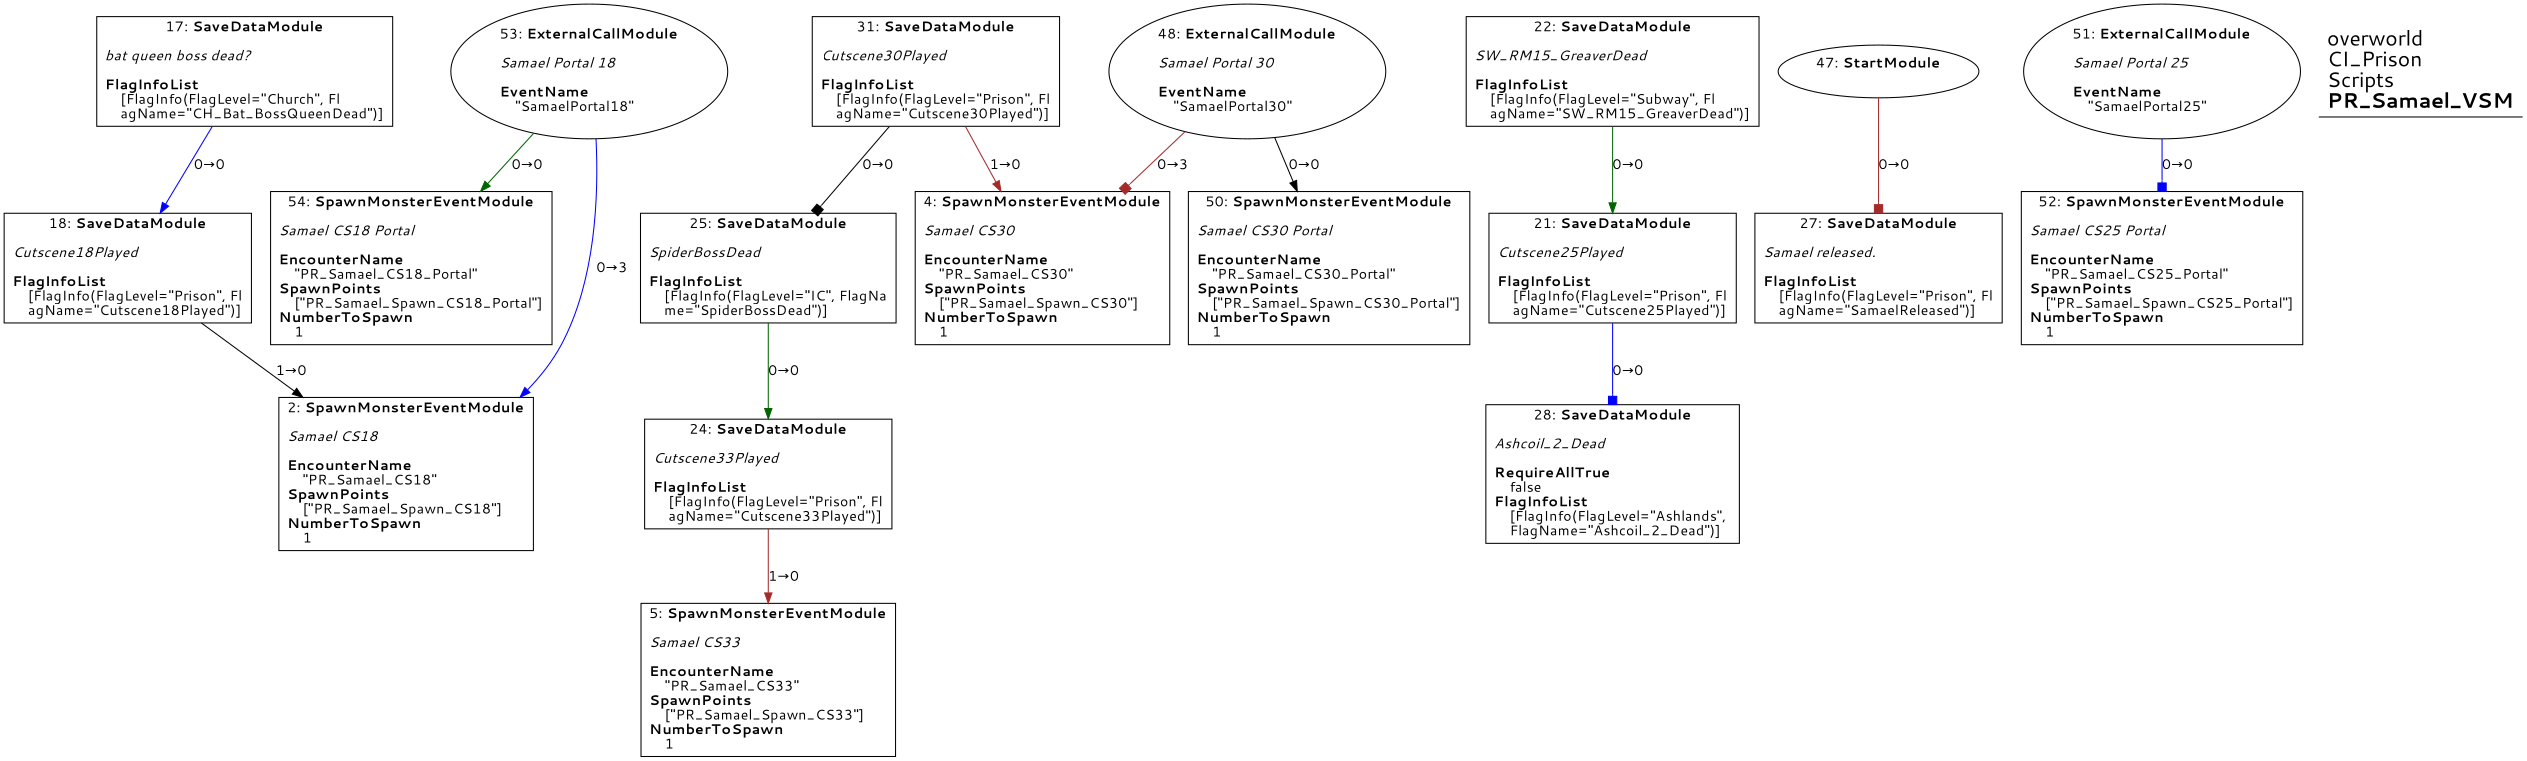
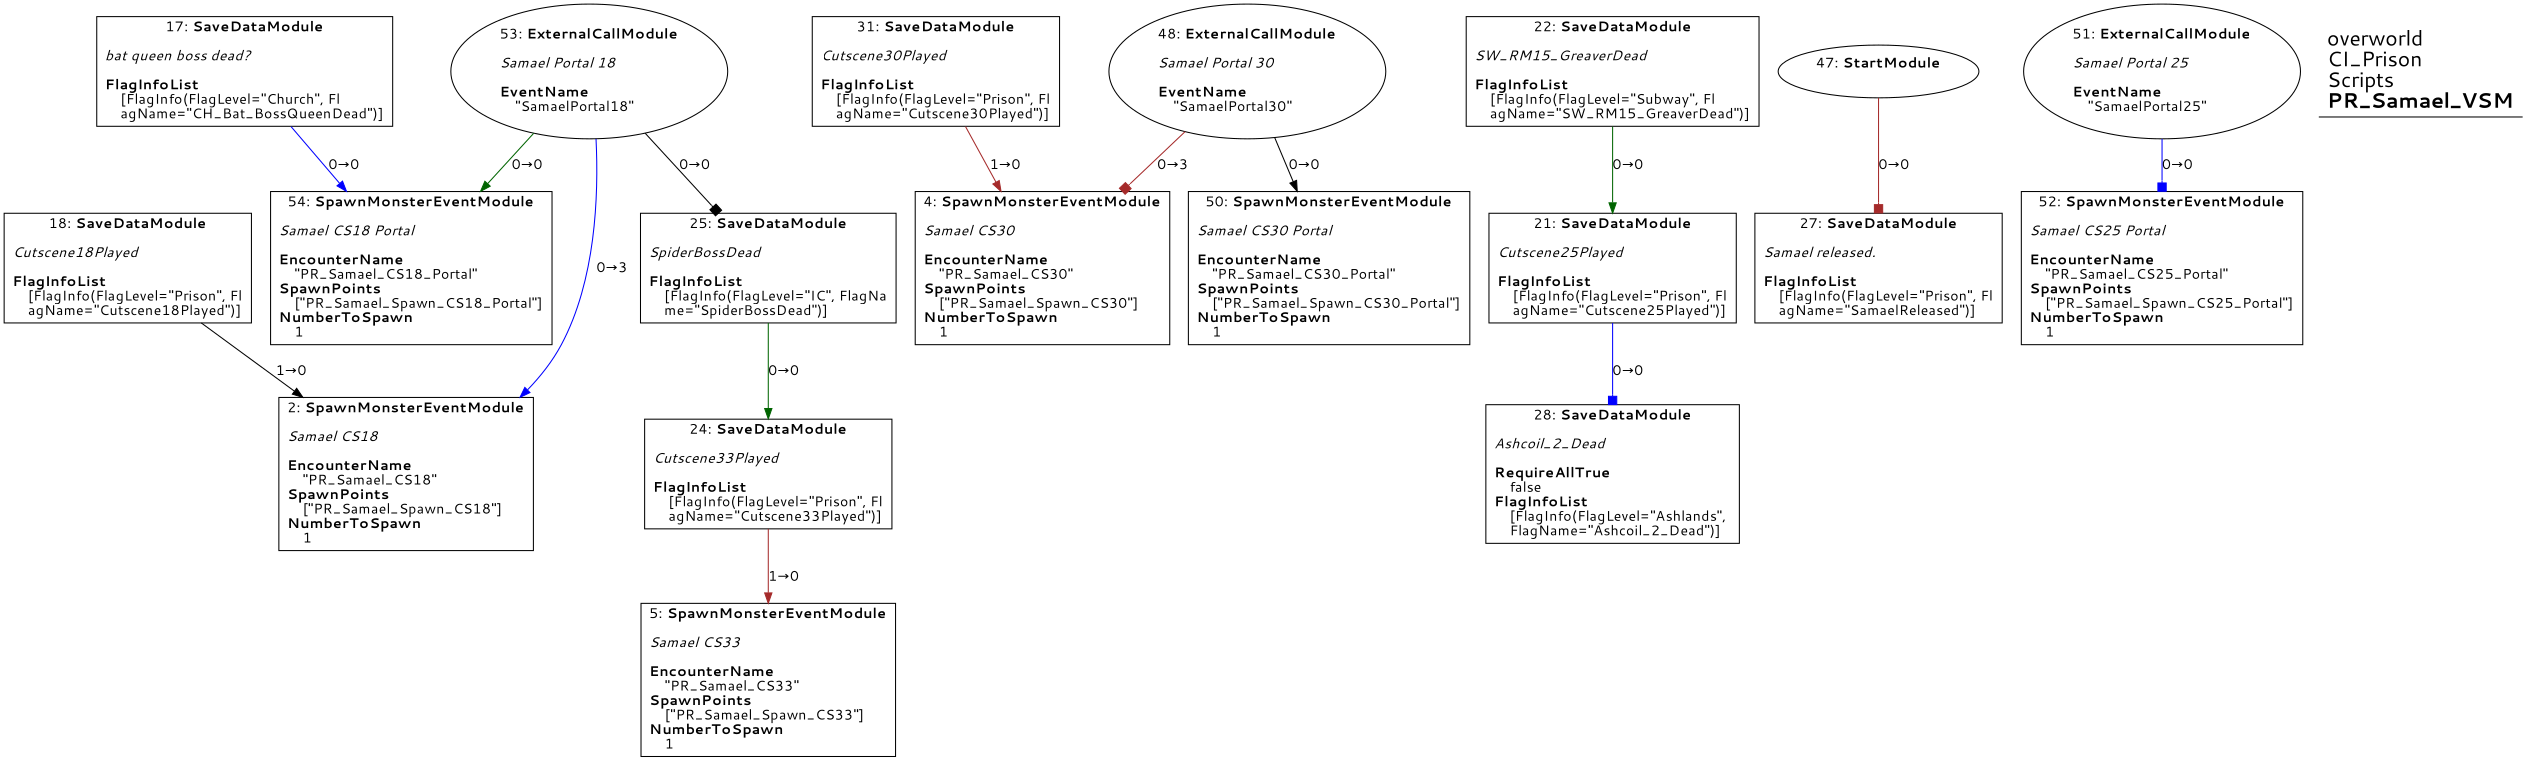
(189, 165) -> (315, 155)
(855, 166) -> (678, 169)
